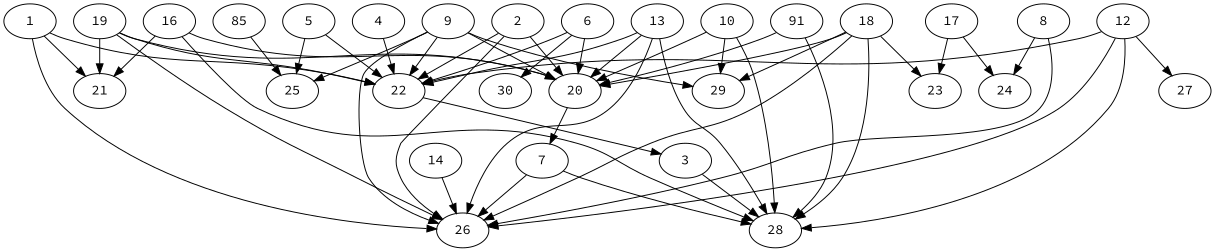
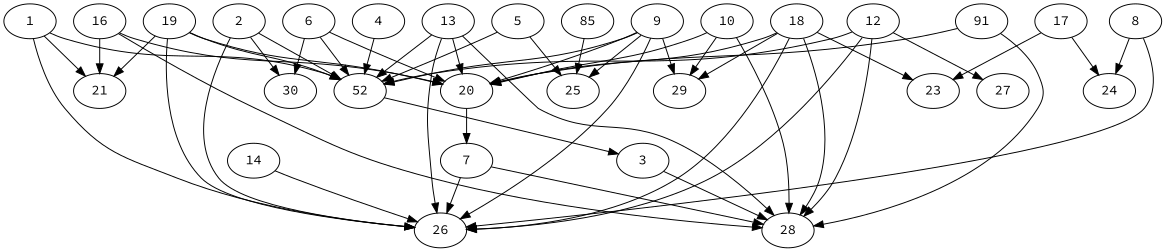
(543, 52) -> (258, 47)
(399, 91) -> (360, 91)
